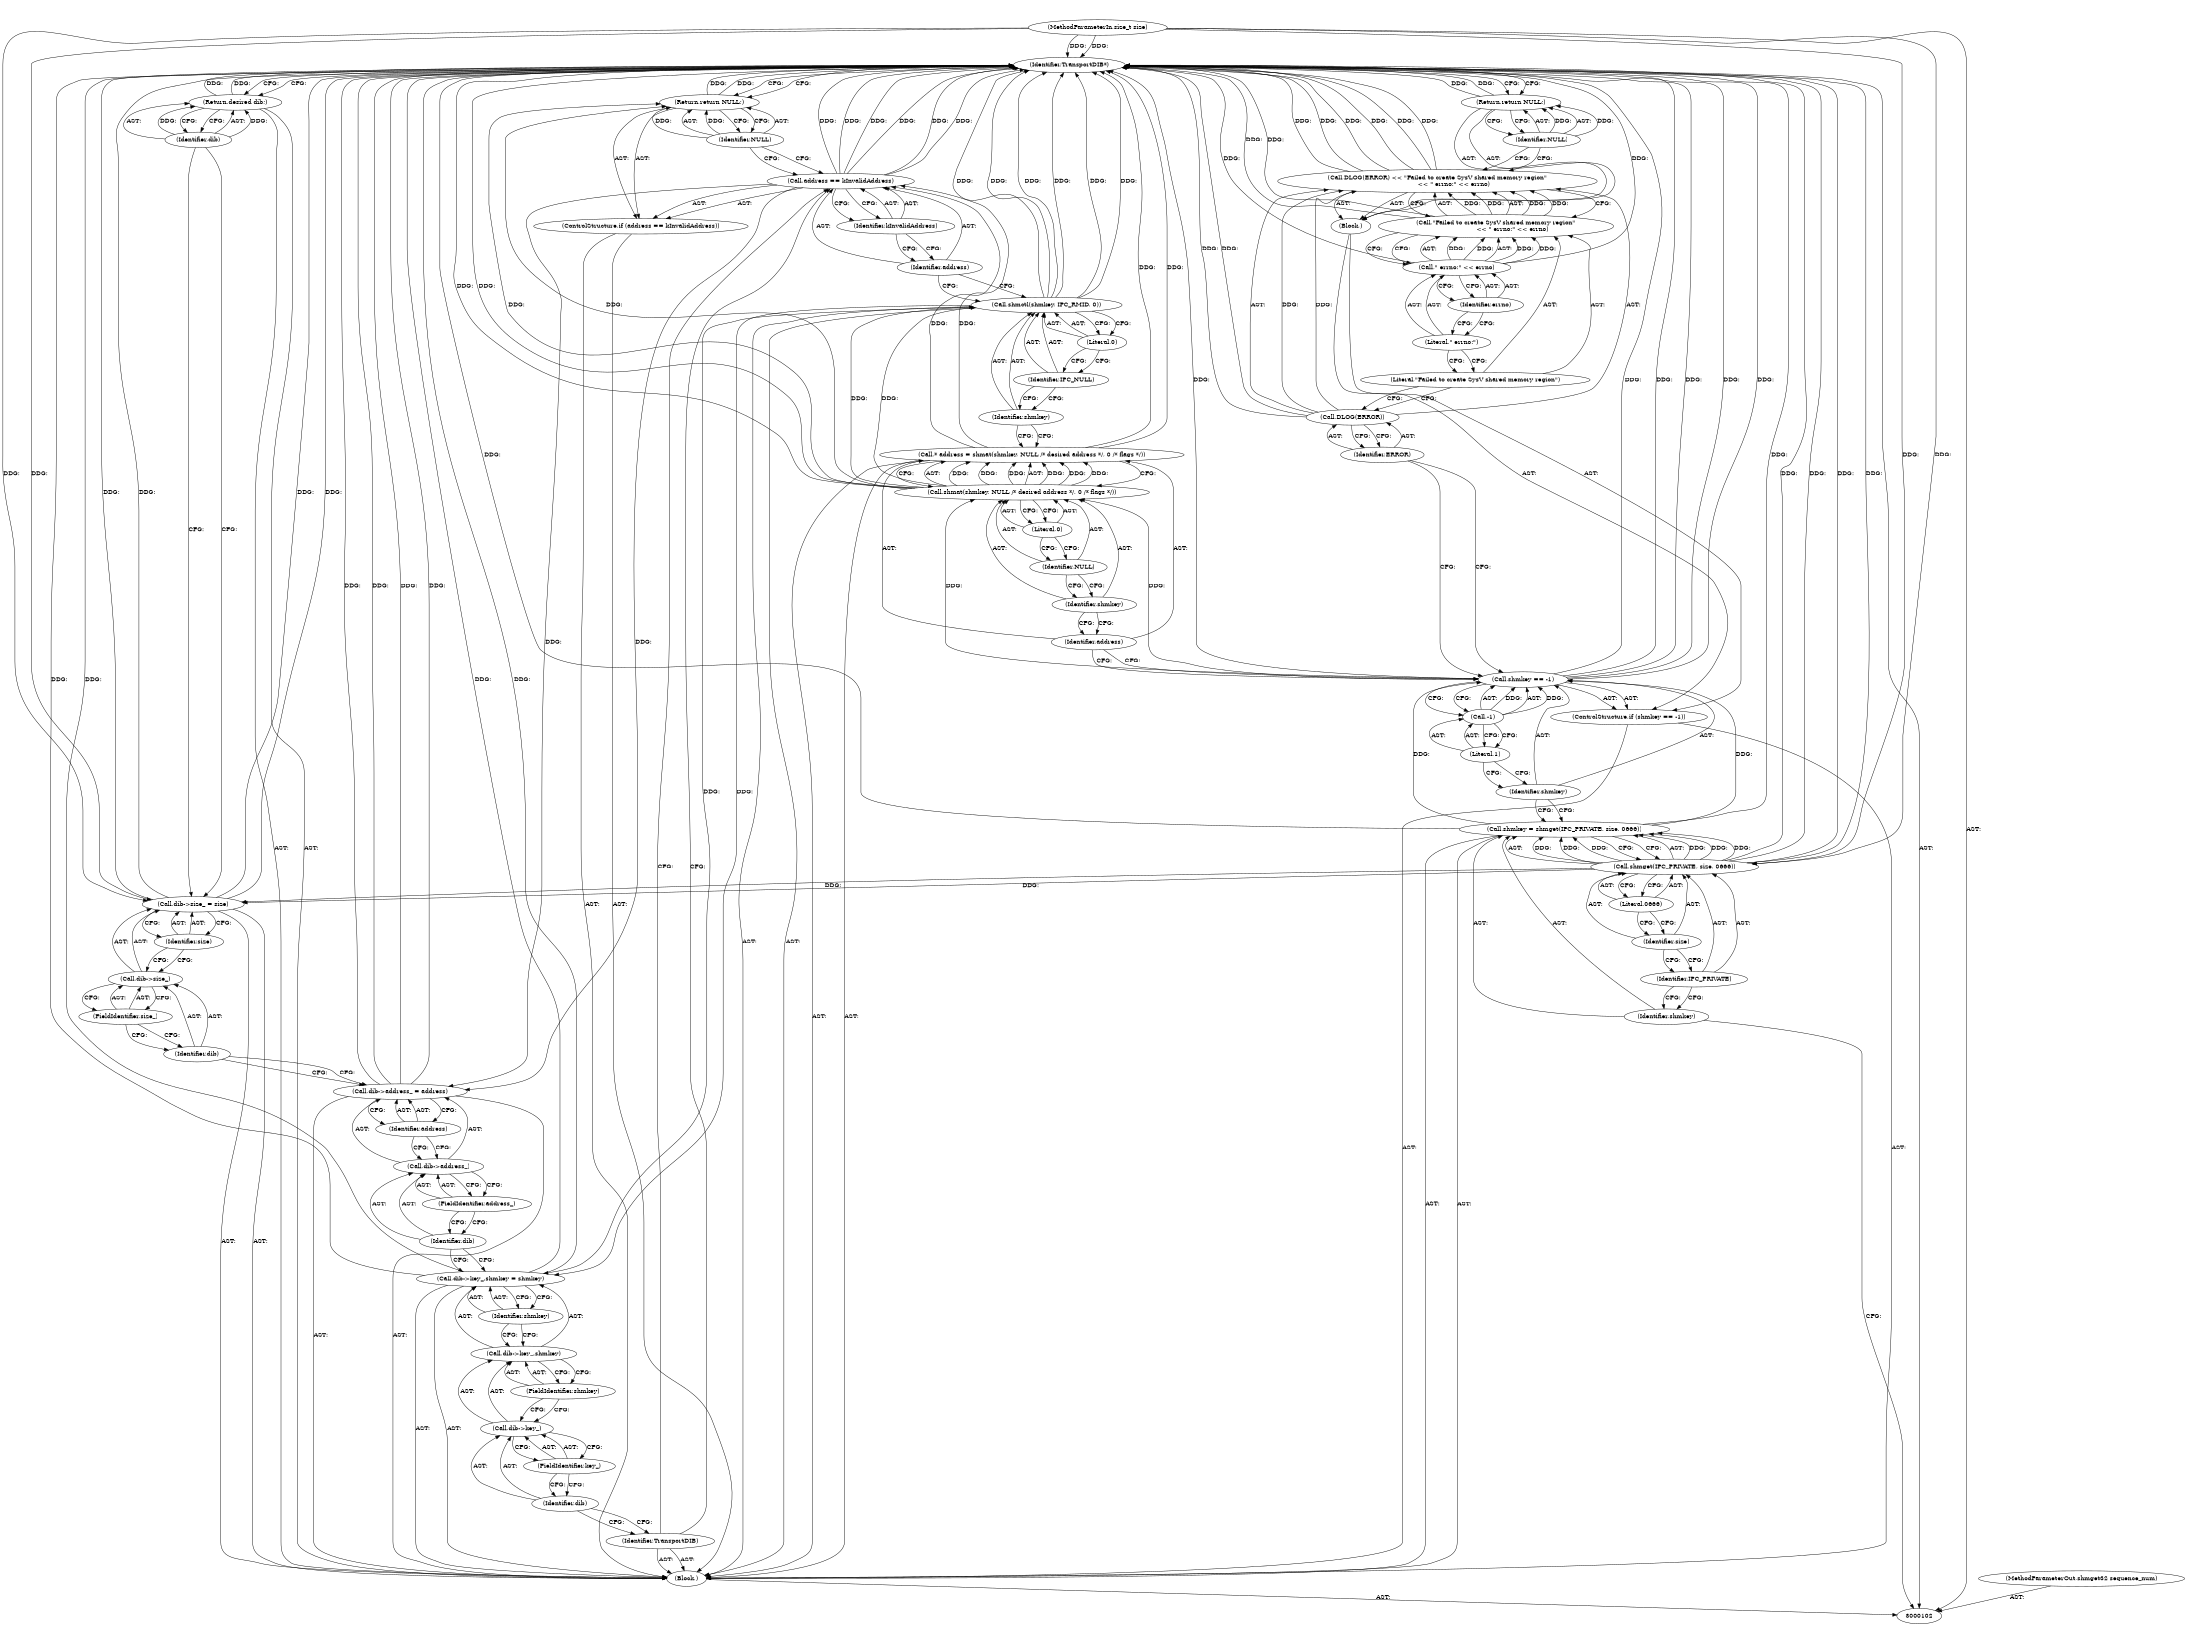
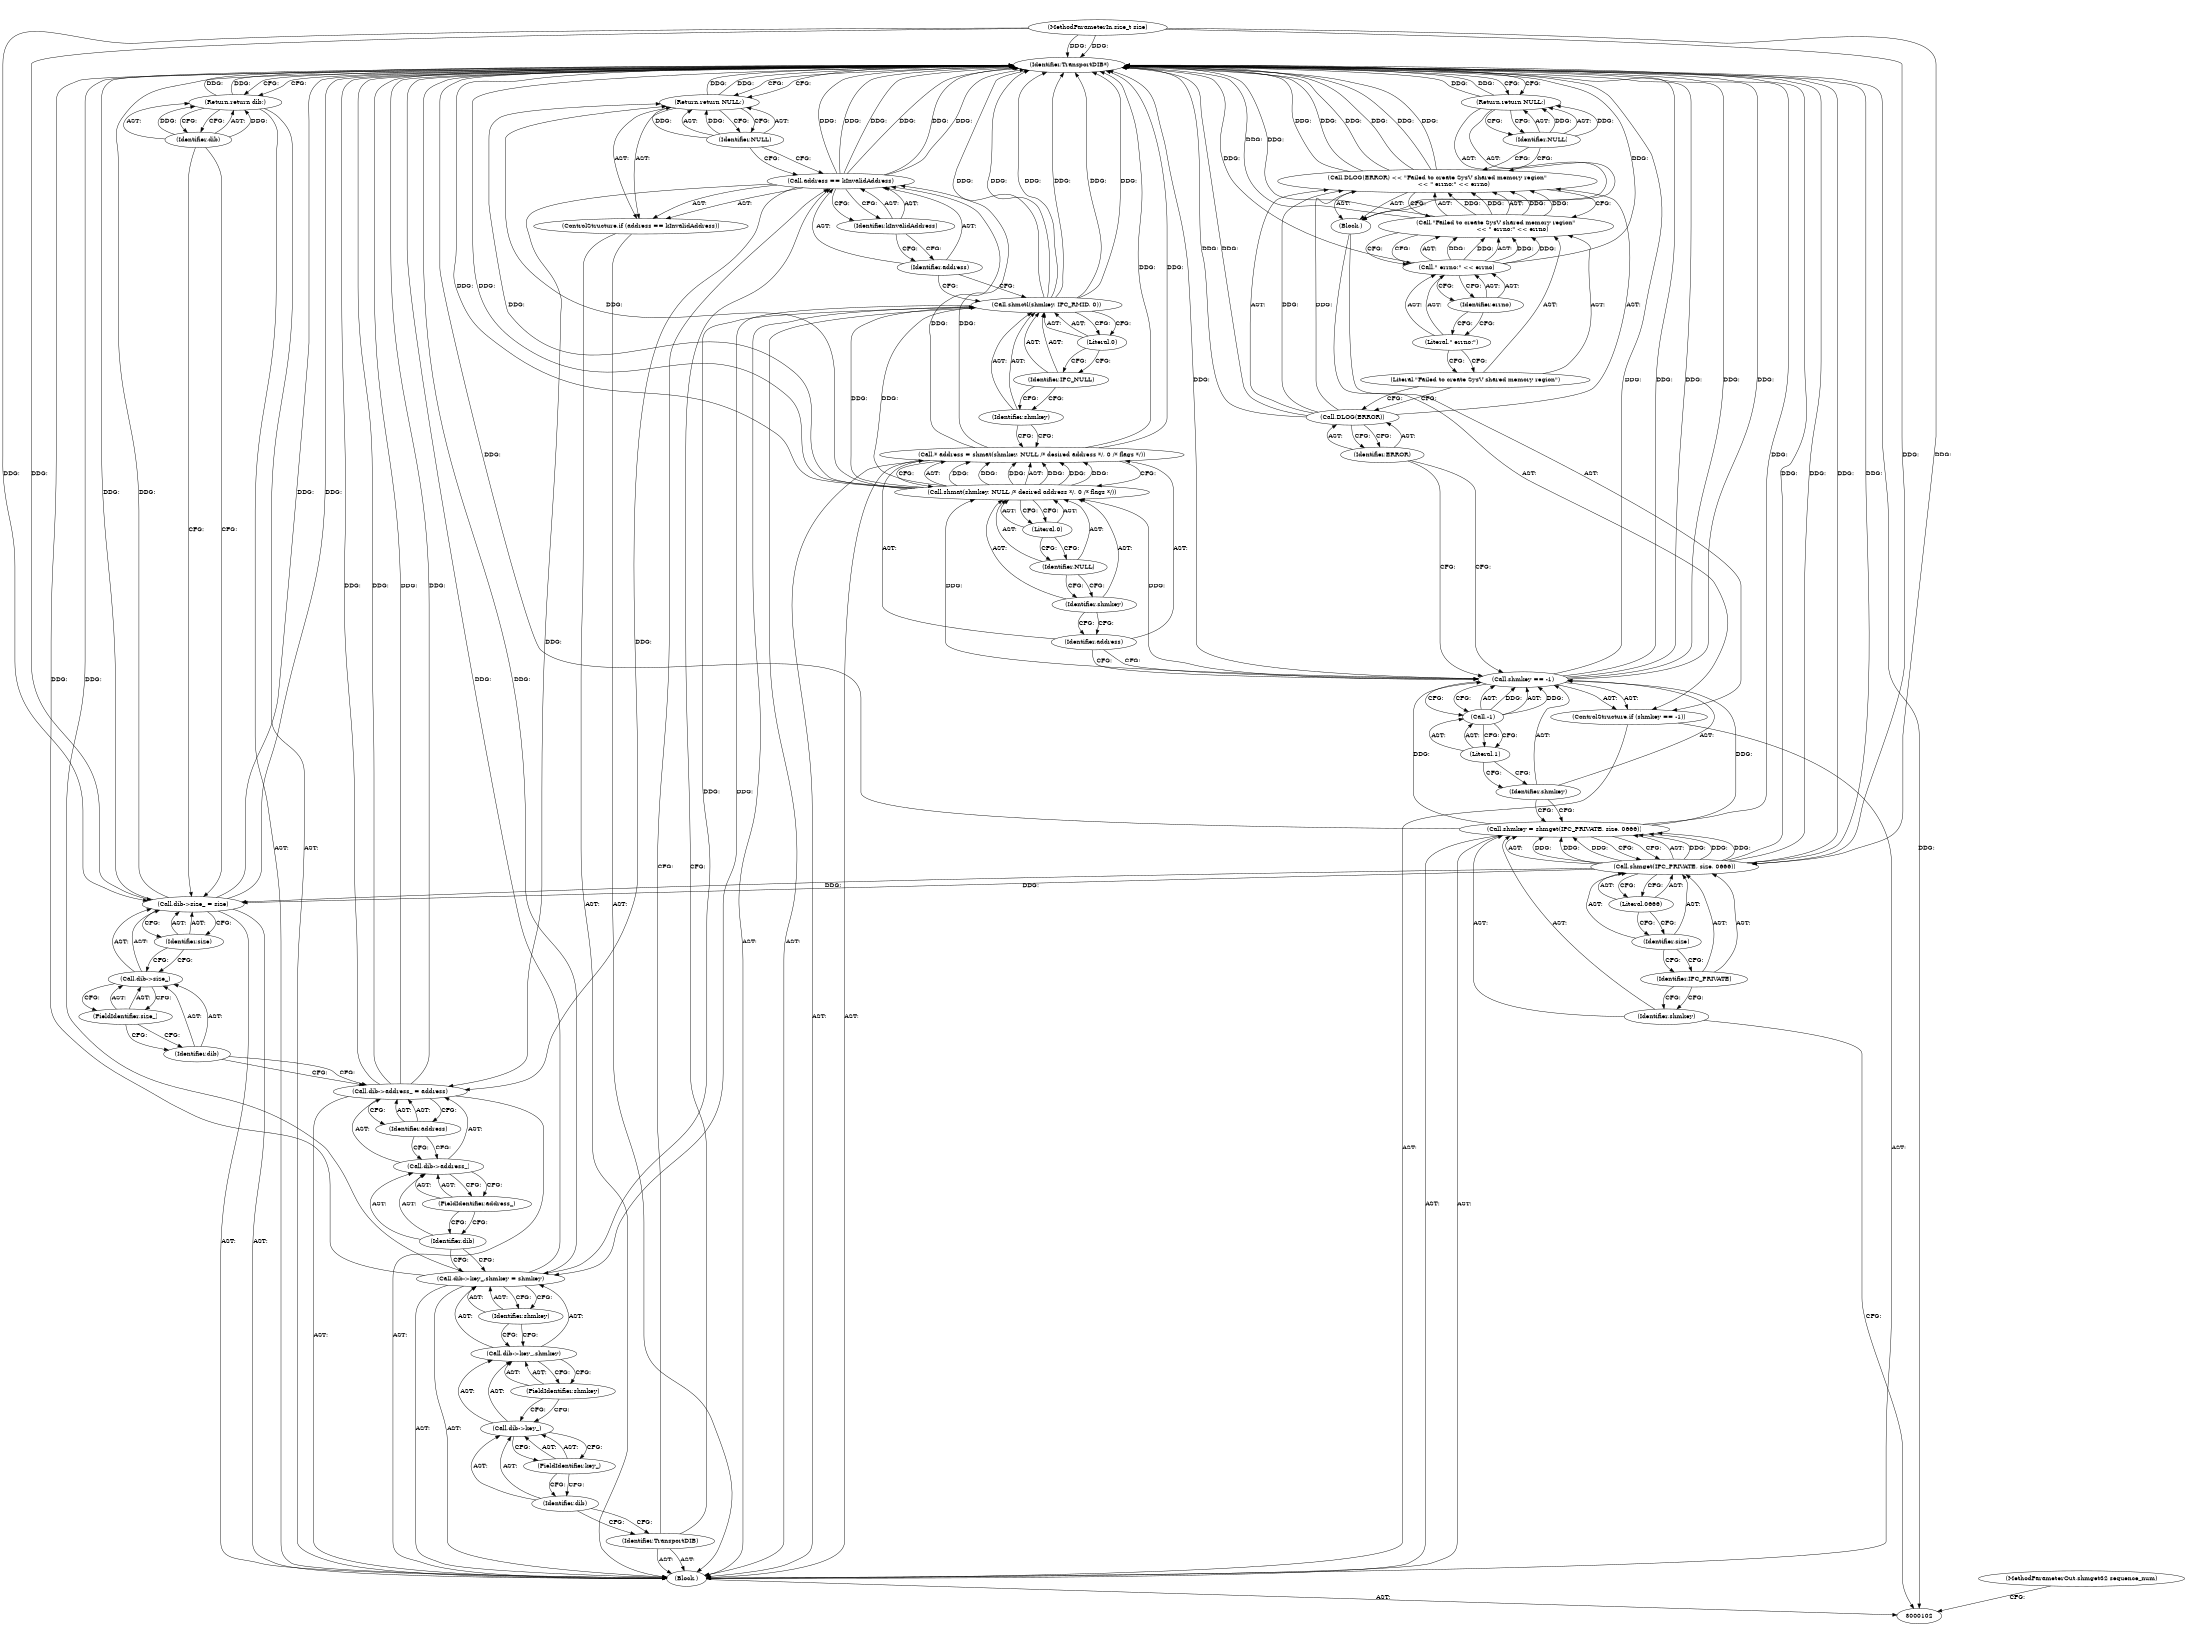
(235, 102) -> (235, 102)
(1967, 432) -> none
(1927, 848) -> (1927, 848)
(2018, 1597) -> (2018, 1597)
